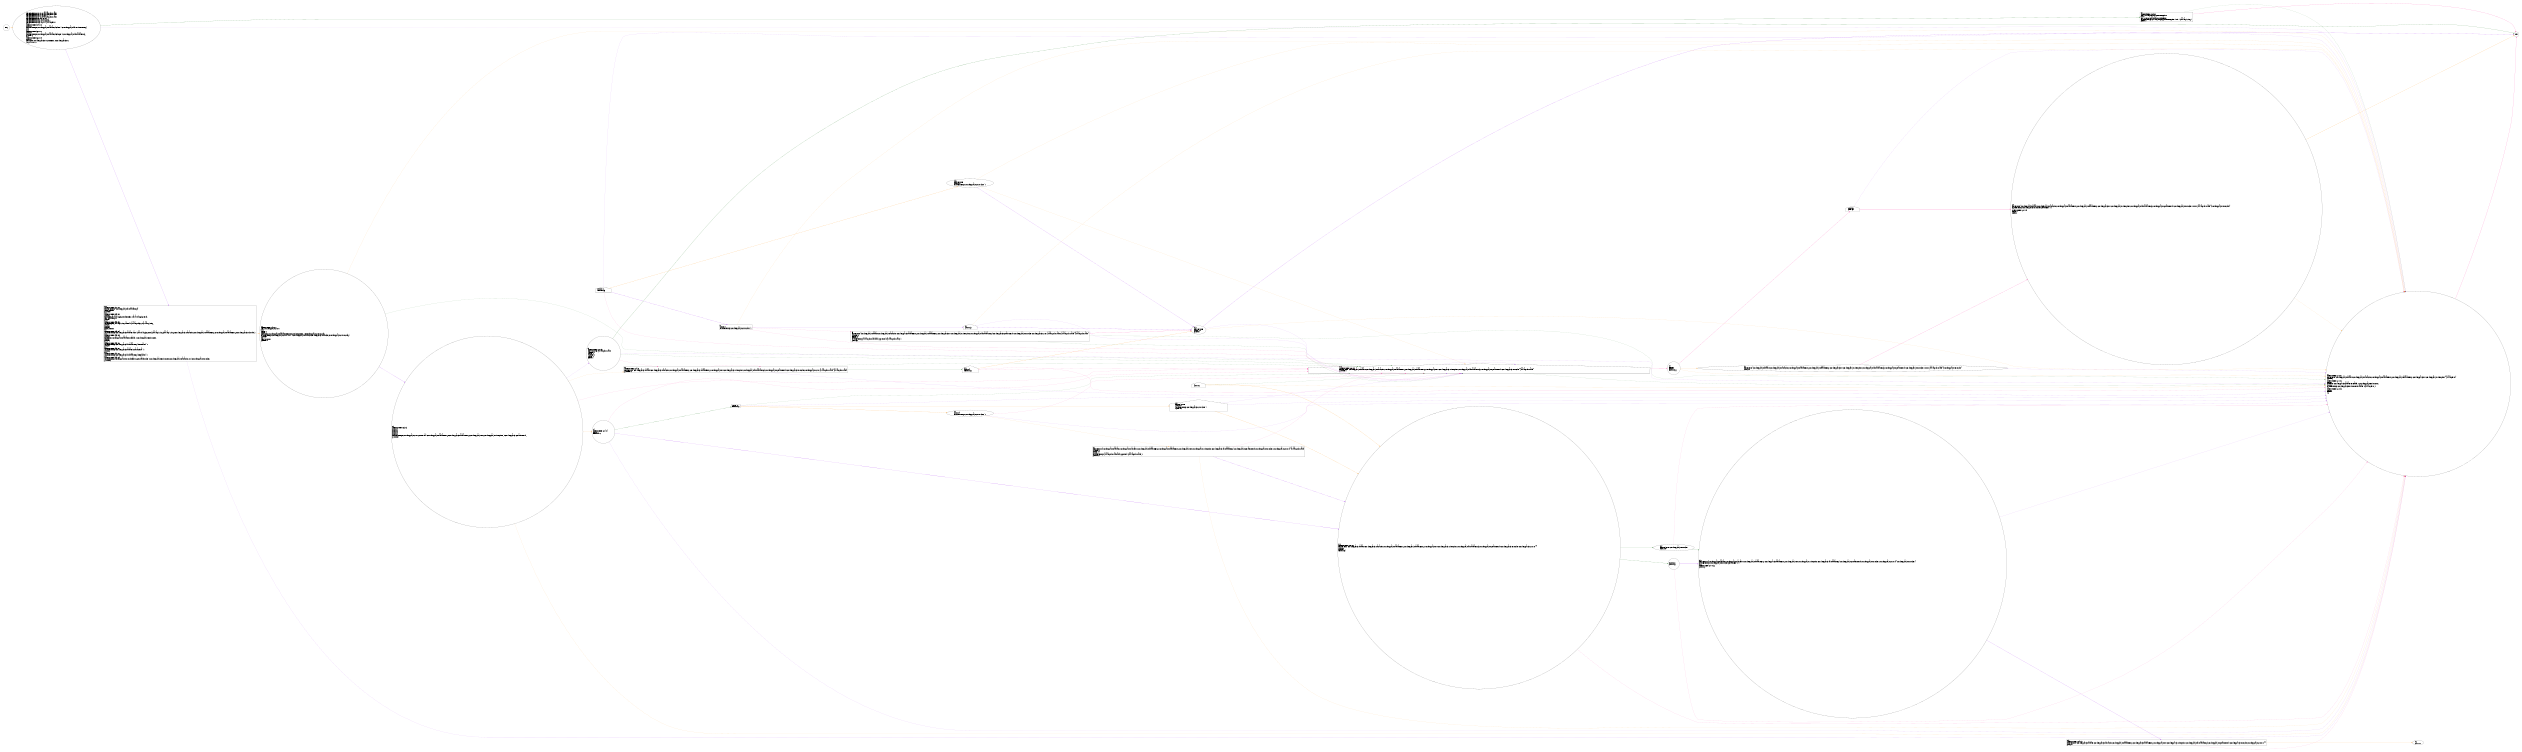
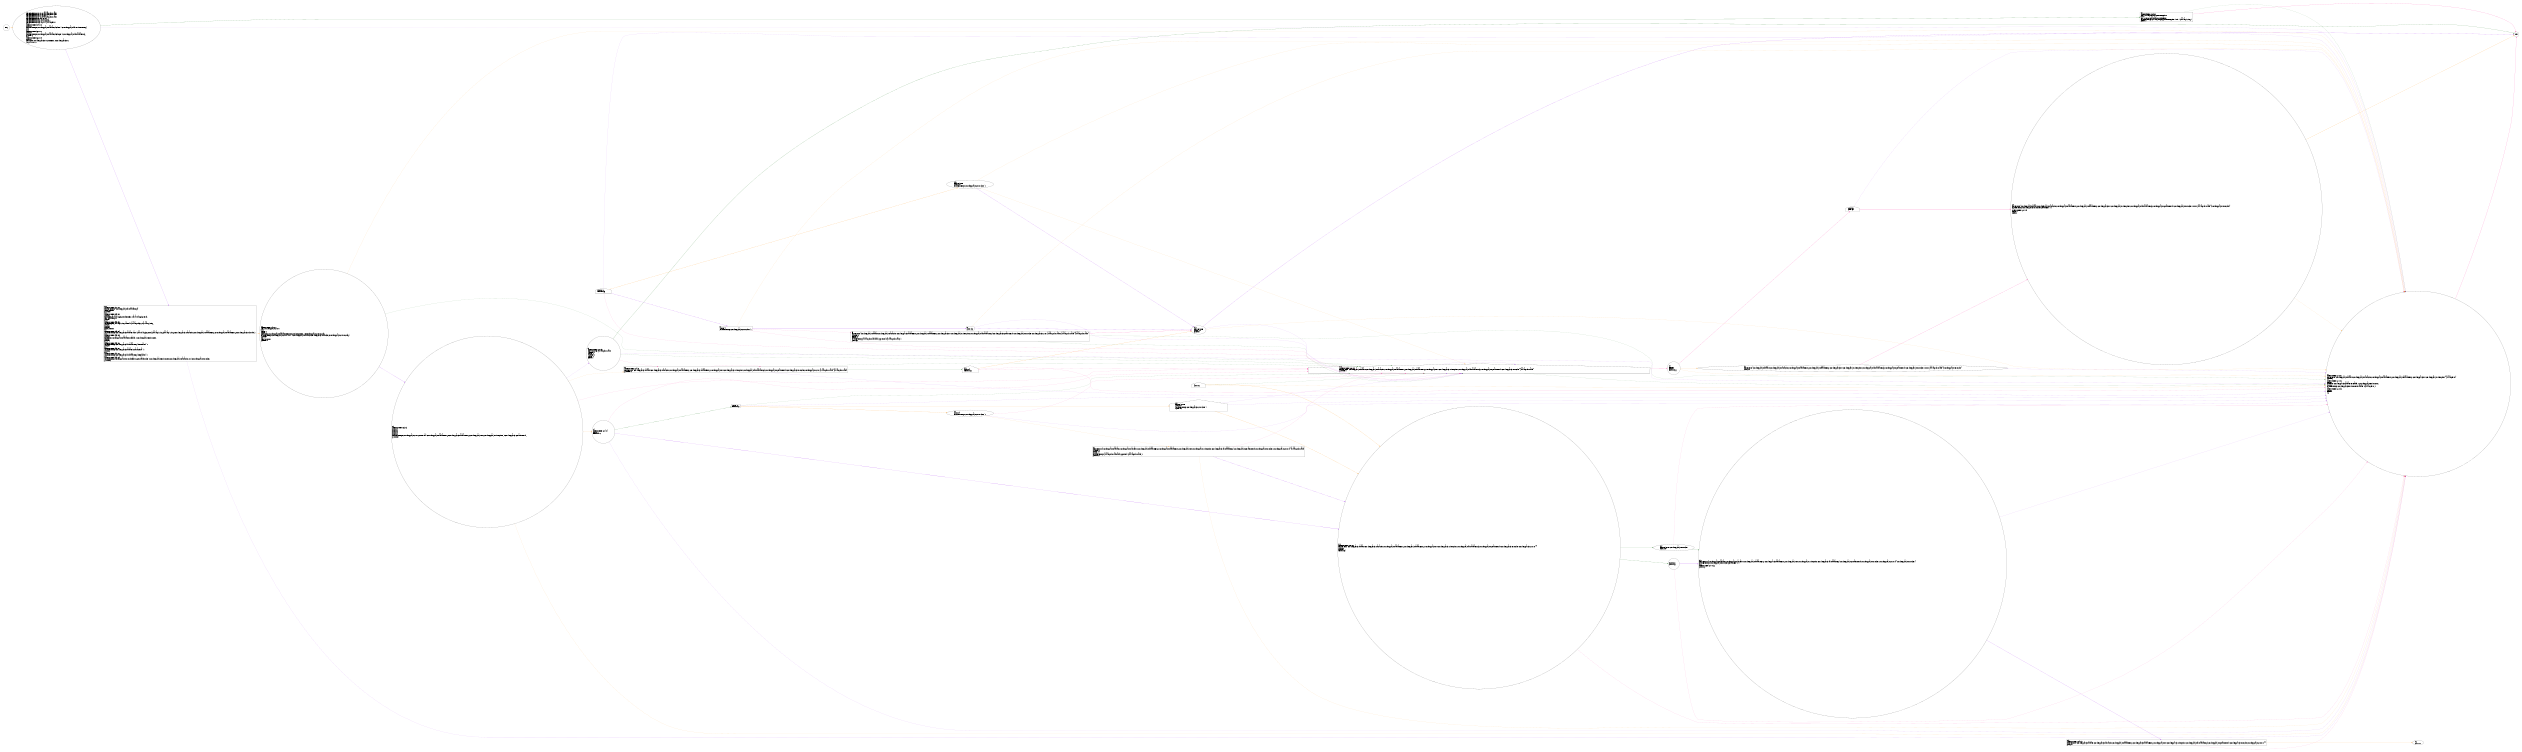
(970, 327) -> (970, 328)
